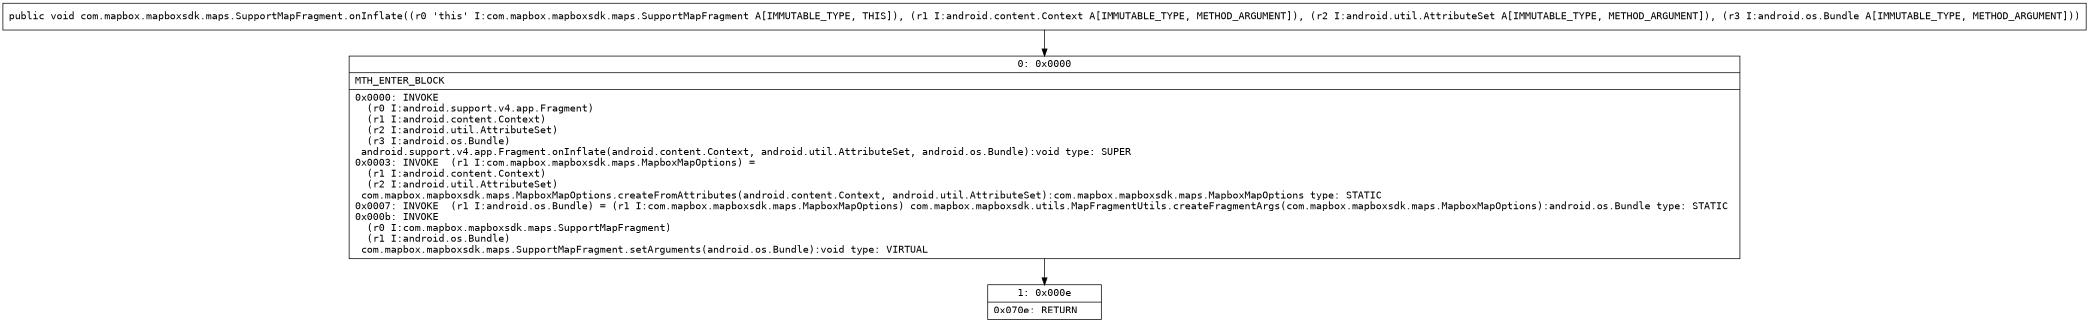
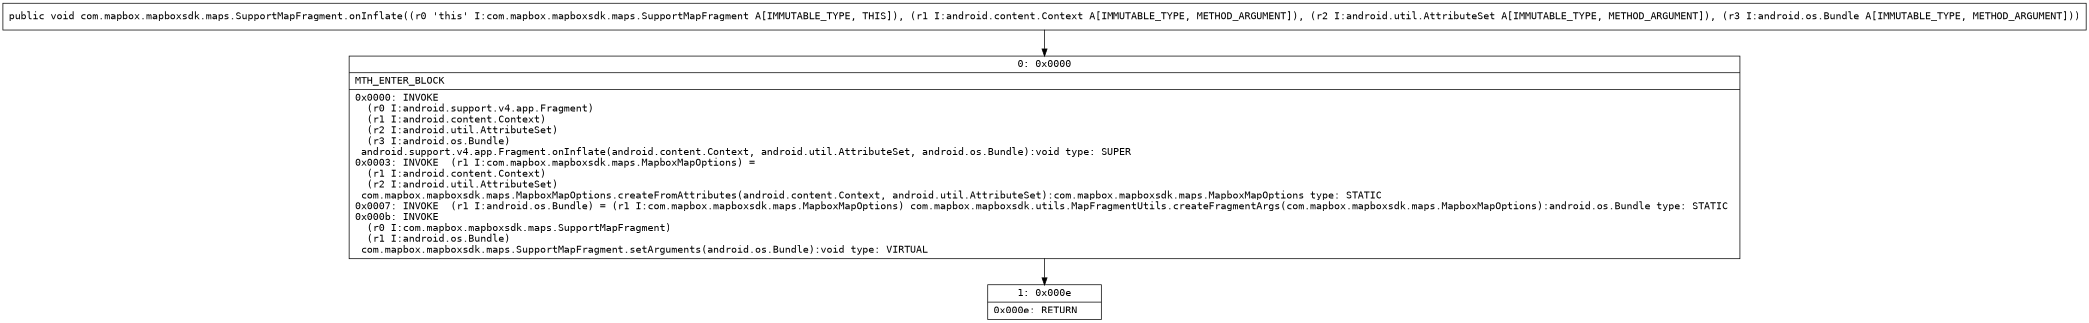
(1045, 310) -> (1045, 310)
